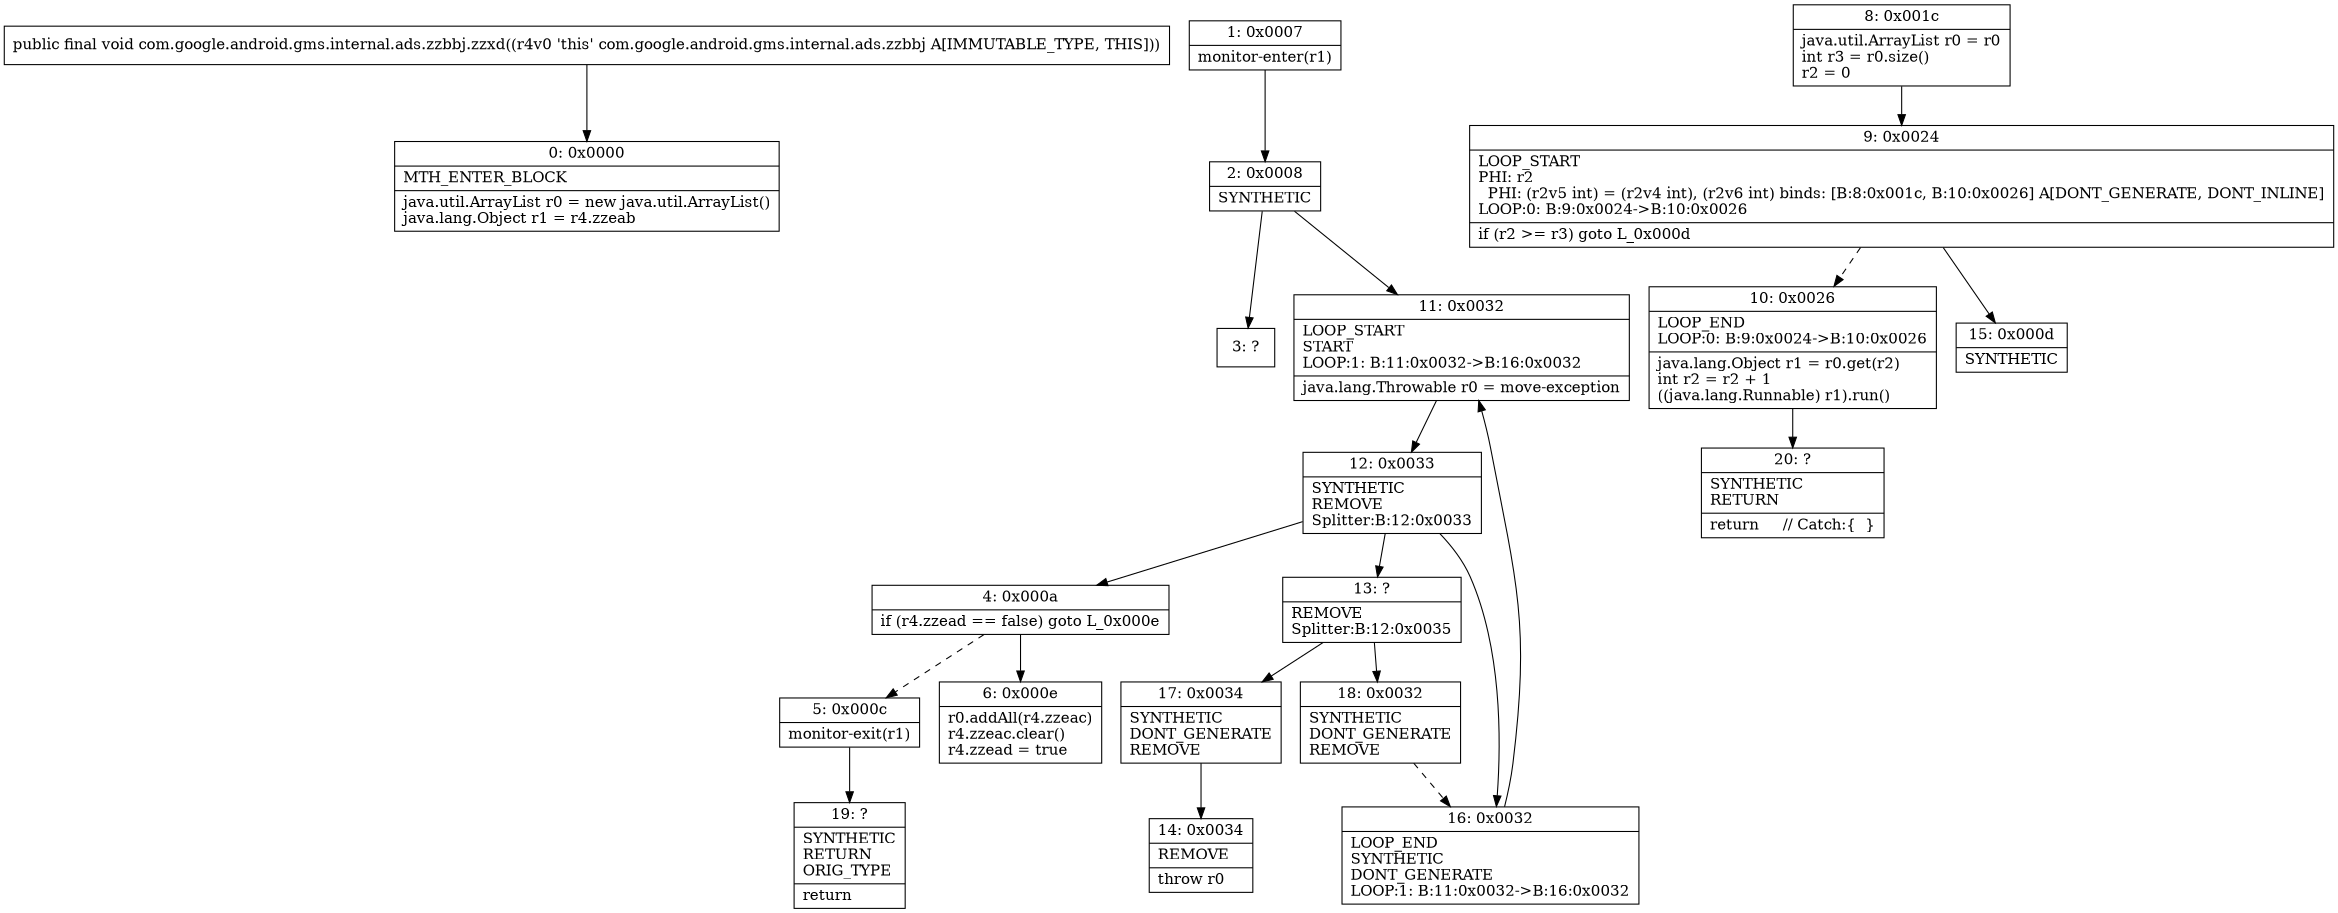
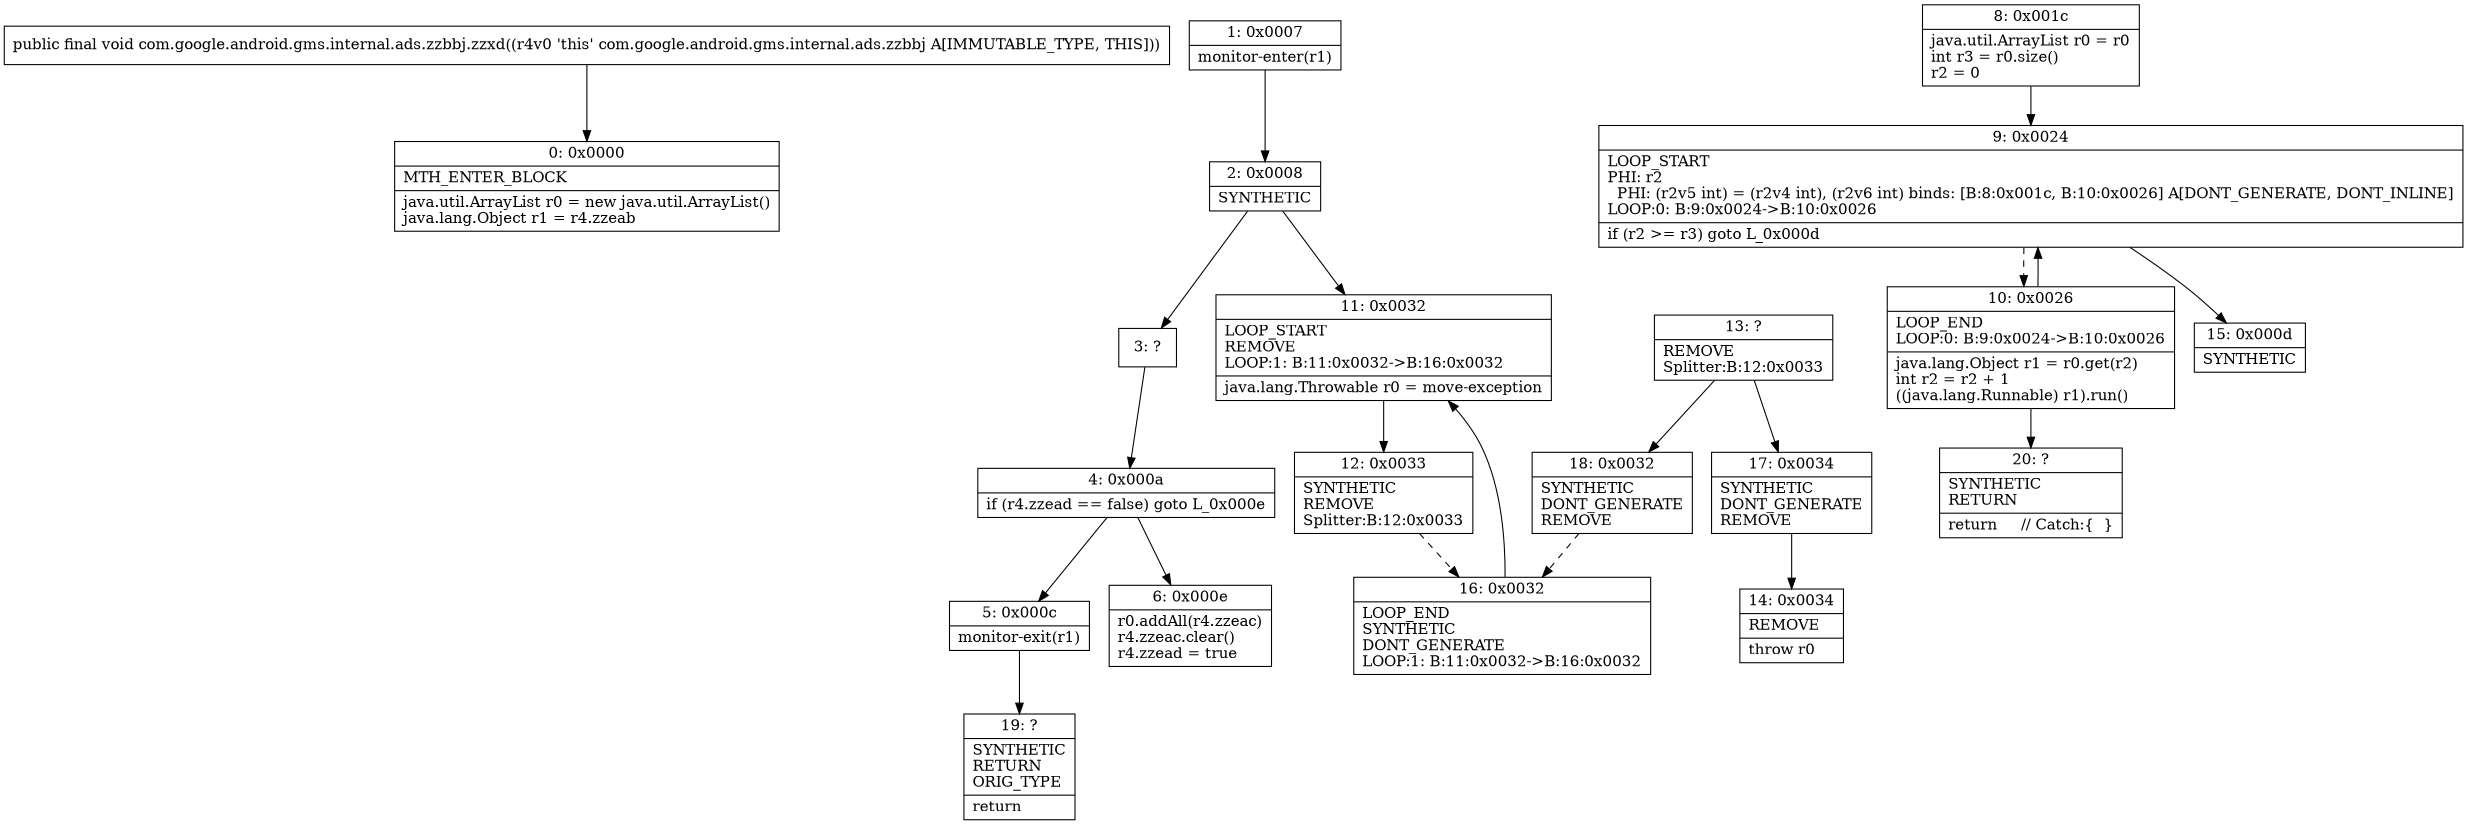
none -> (2038, 272)
(1328, 347) -> (1260, 347)
(1382, 550) -> none
(1205, 552) -> (1138, 412)
(1372, 630) -> (1744, 367)
(1493, 658) -> (1436, 551)
(940, 663) -> (1076, 555)
